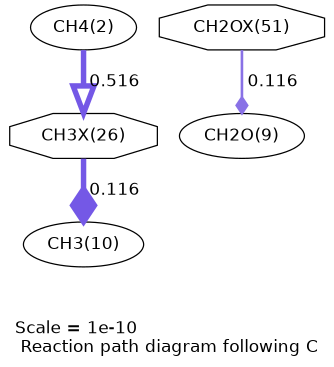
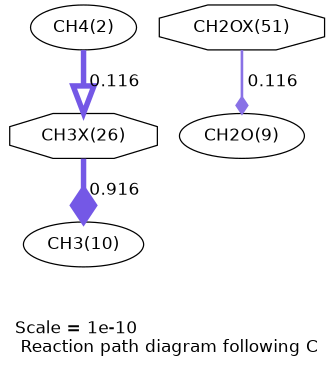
(112, 82) -> (112, 82)
(112, 190) -> (112, 190)
